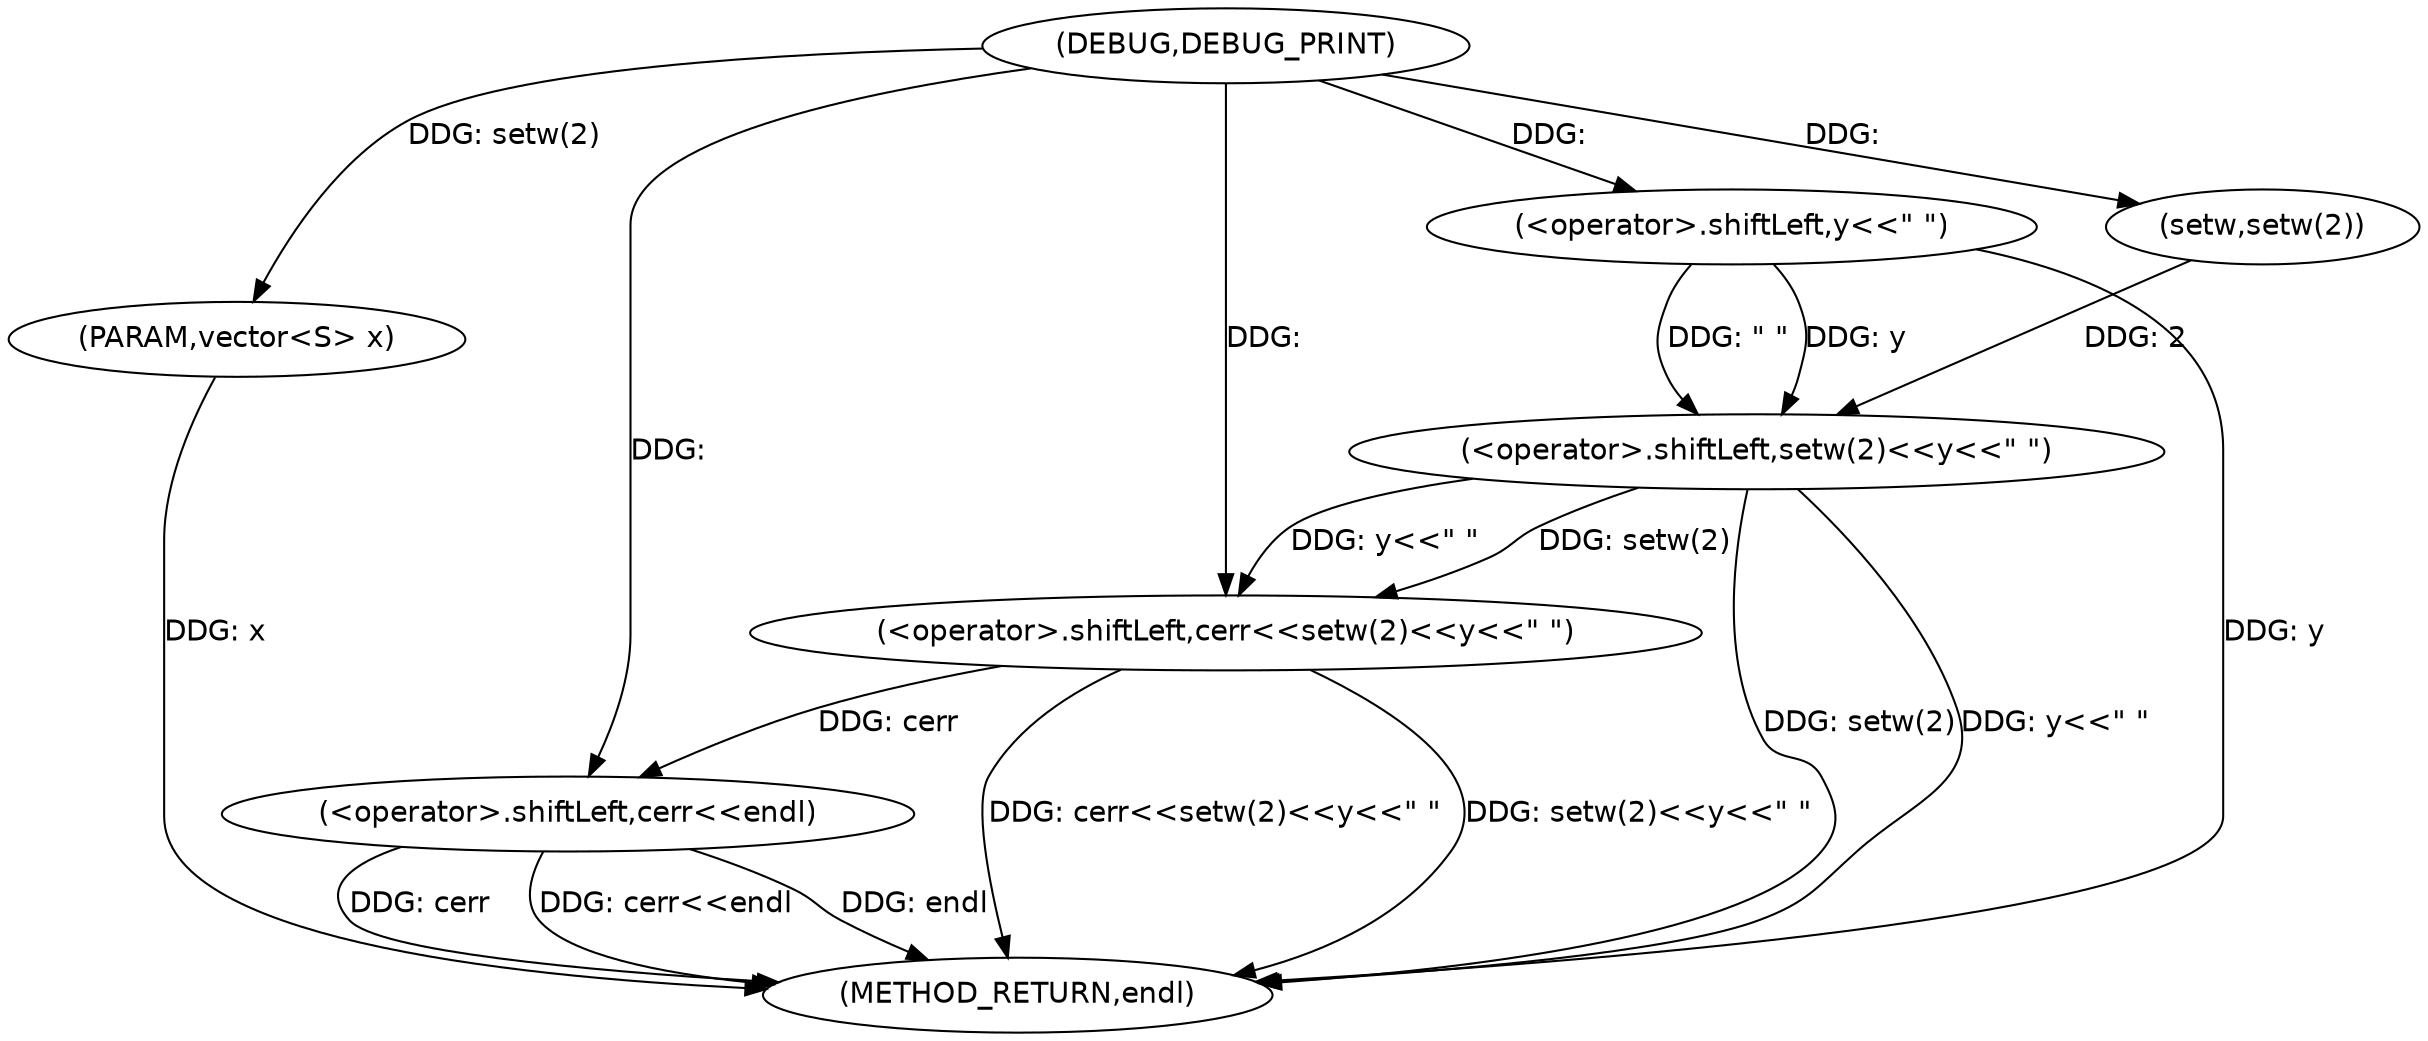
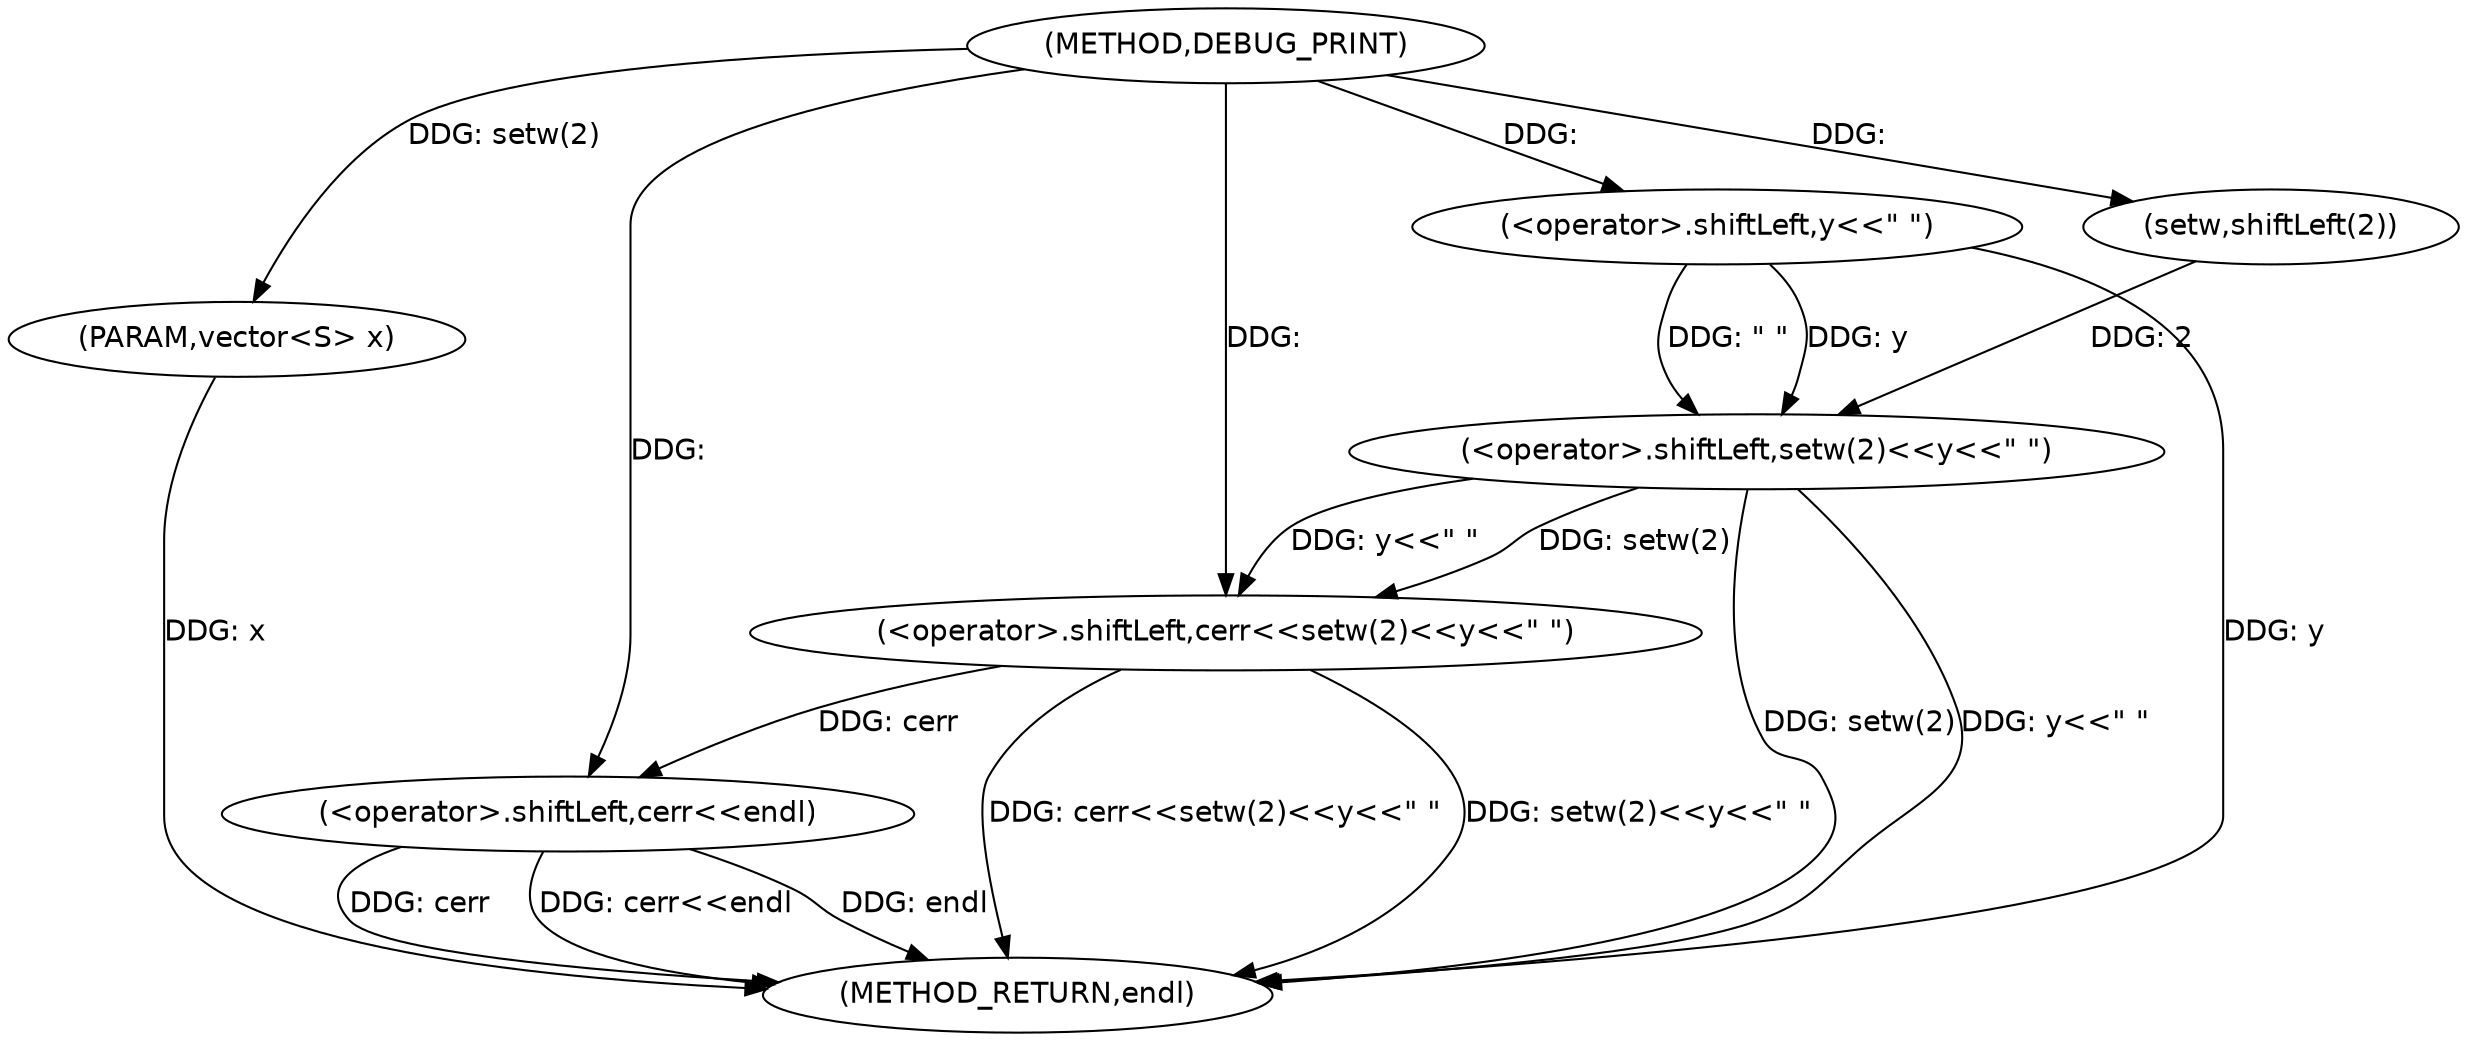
(1226, 46) -> (1226, 46)
(2263, 227) -> (2271, 227)
